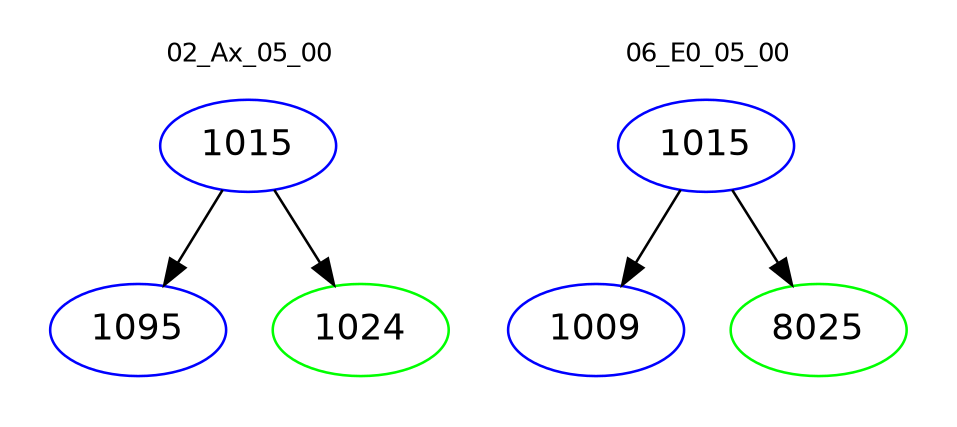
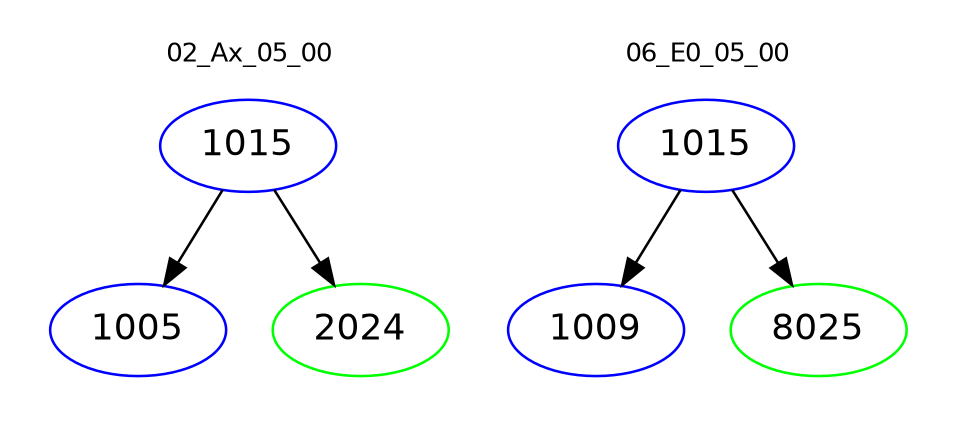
(138, 330) -> (138, 330)
(361, 330) -> (361, 330)
